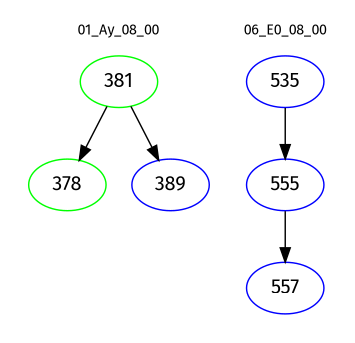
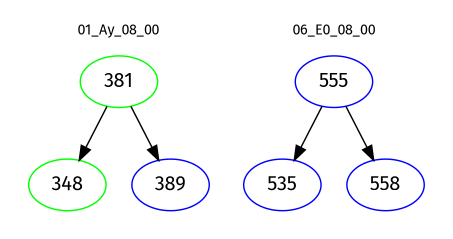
(285, 126) -> (311, 127)
(67, 185) -> (67, 185)
(285, 288) -> (386, 185)
